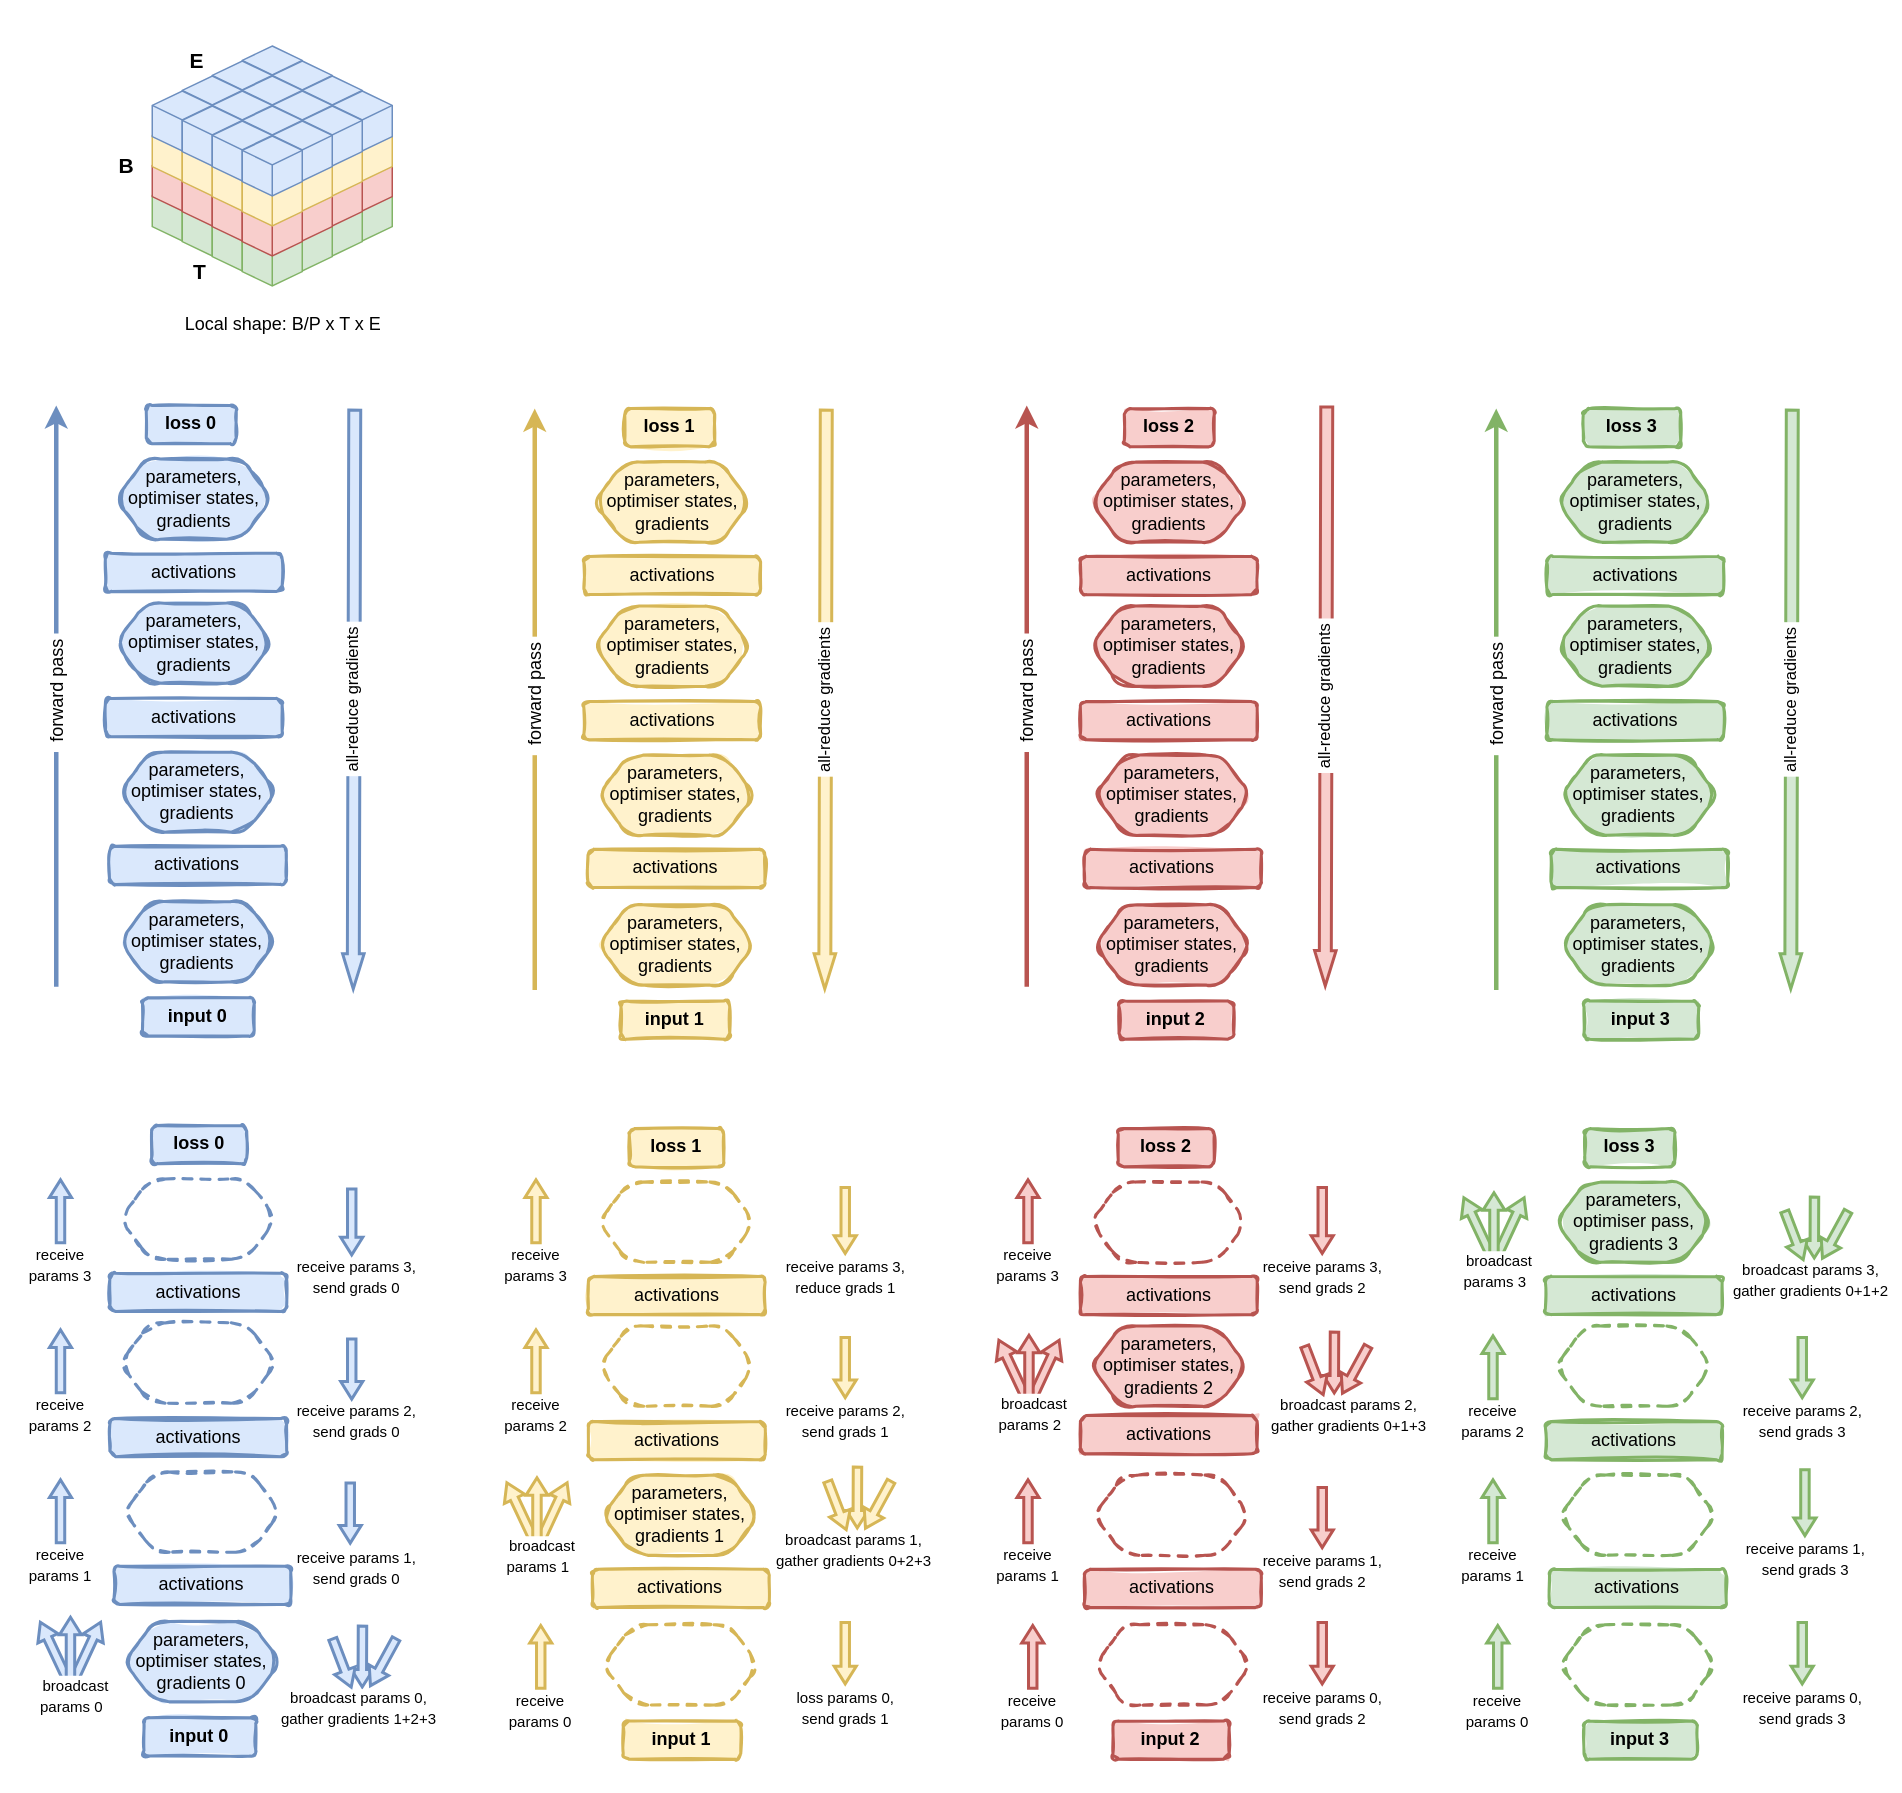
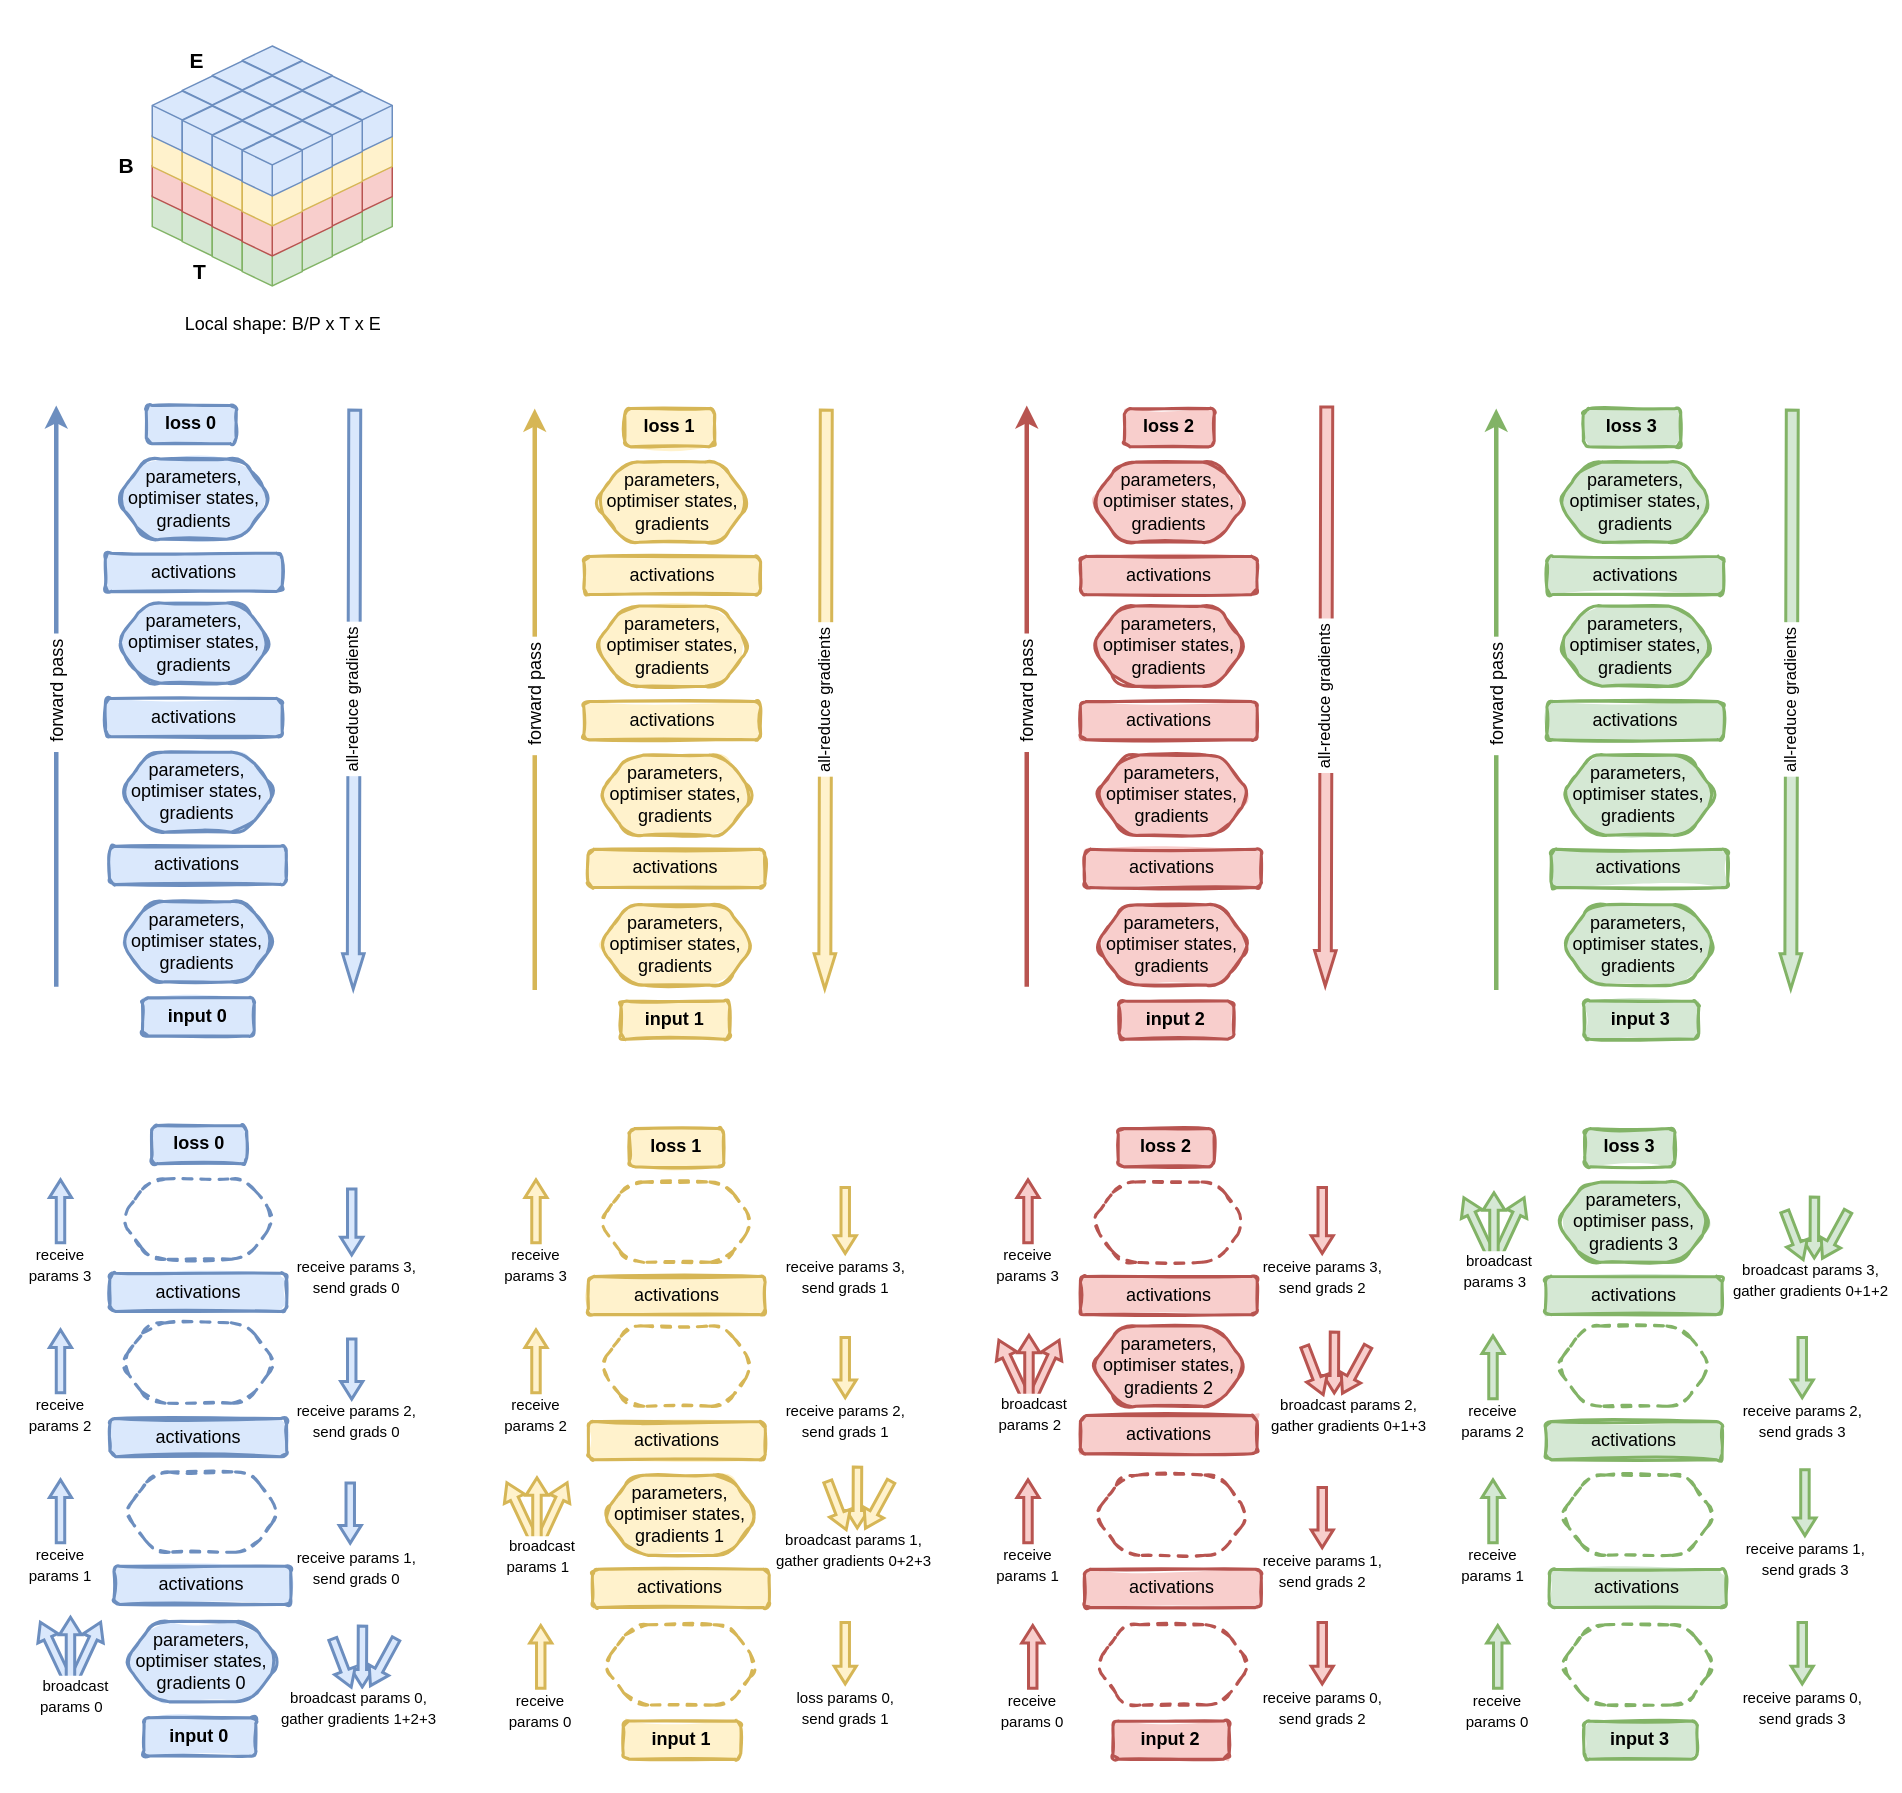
(846, 1299) -> (846, 1289)
